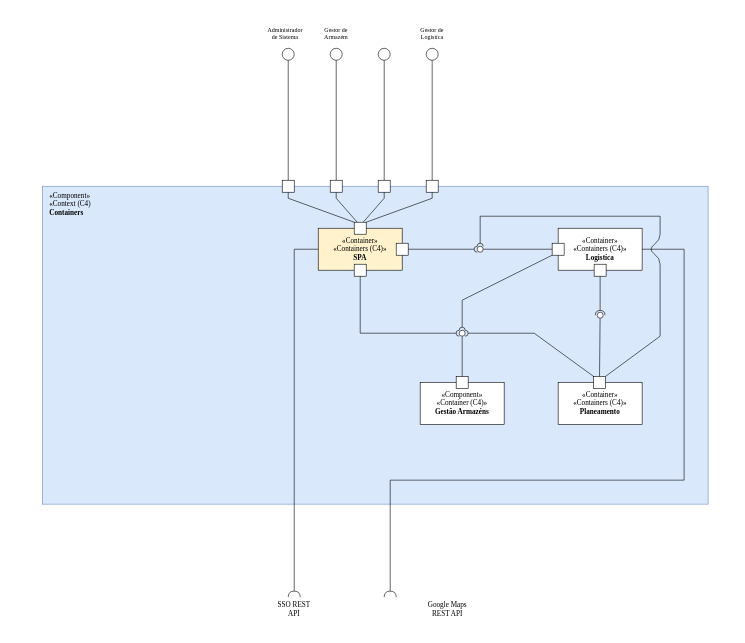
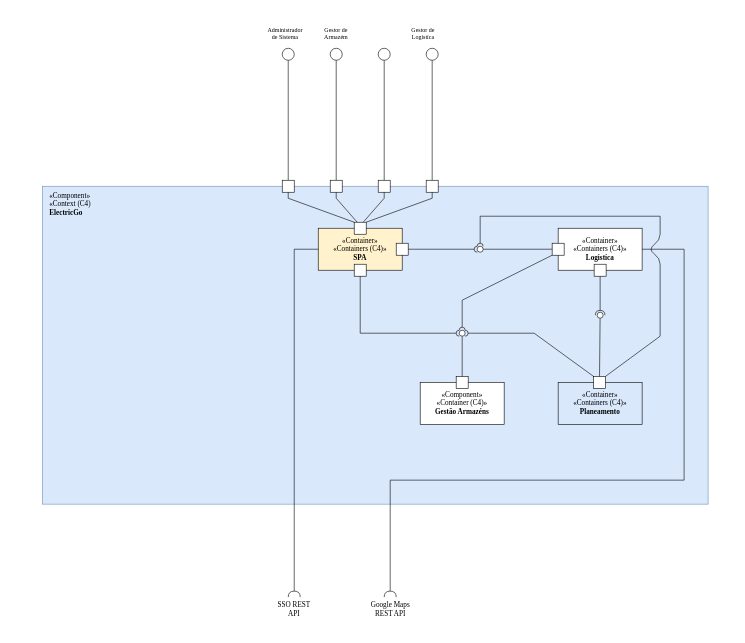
(432, 33) -> (423, 33)
(75, 204) -> (75, 204)
(600, 404) -> (600, 404)
(447, 609) -> (390, 609)
